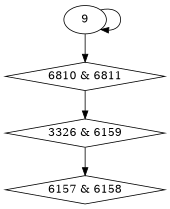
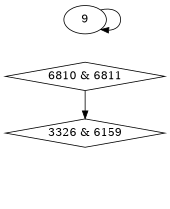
(85, 44) -> none
(85, 190) -> none
